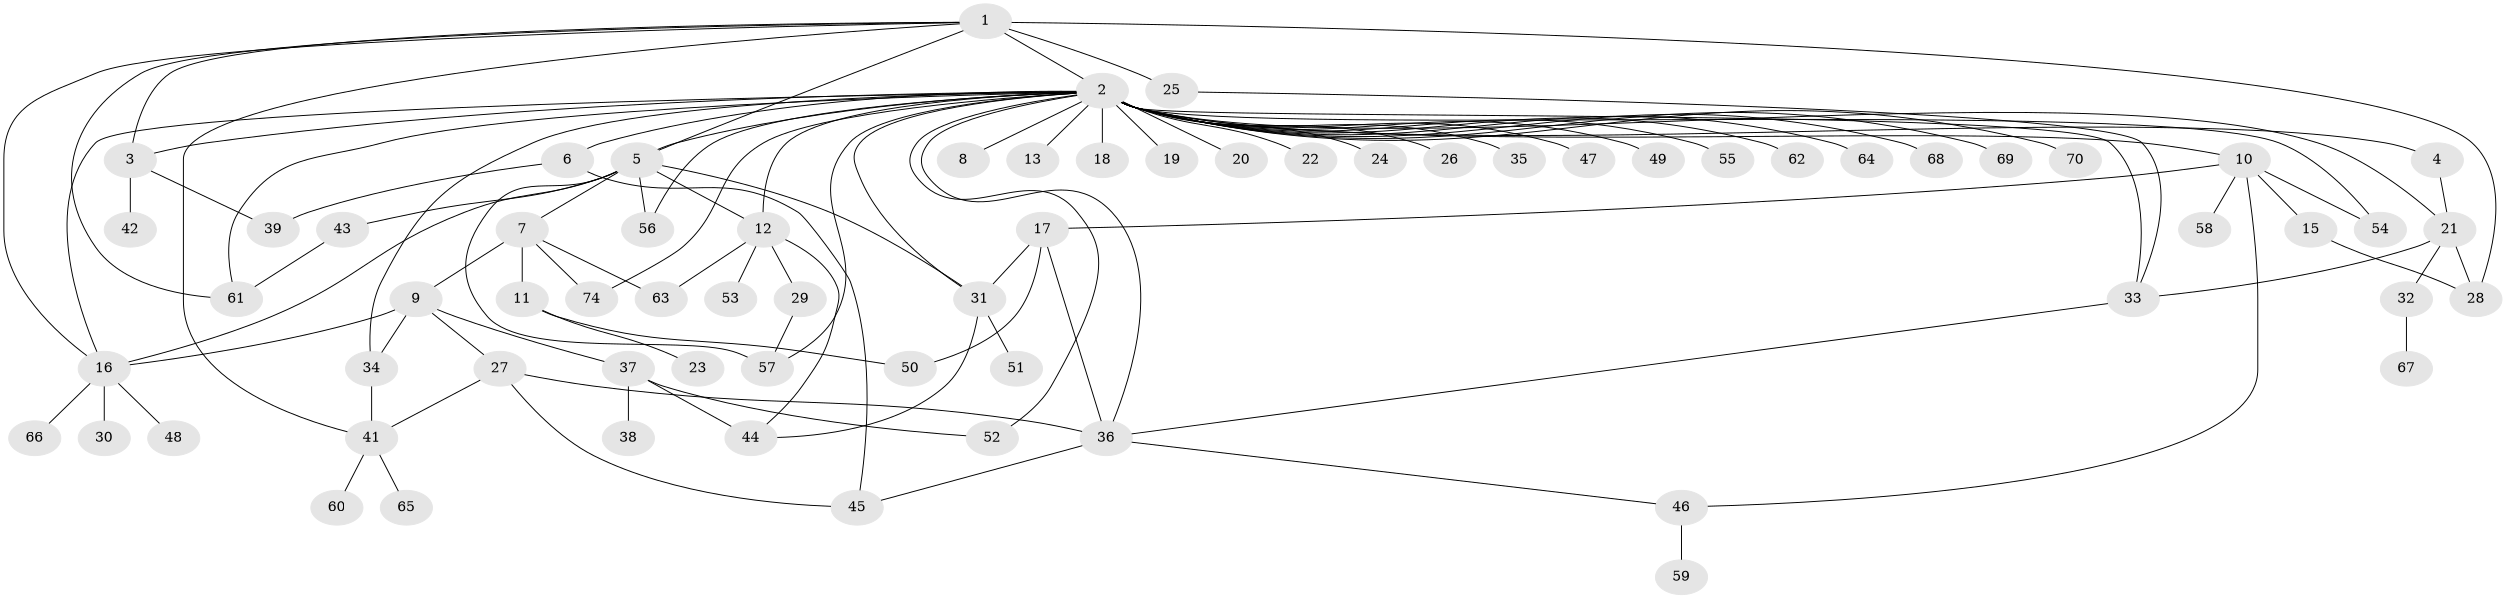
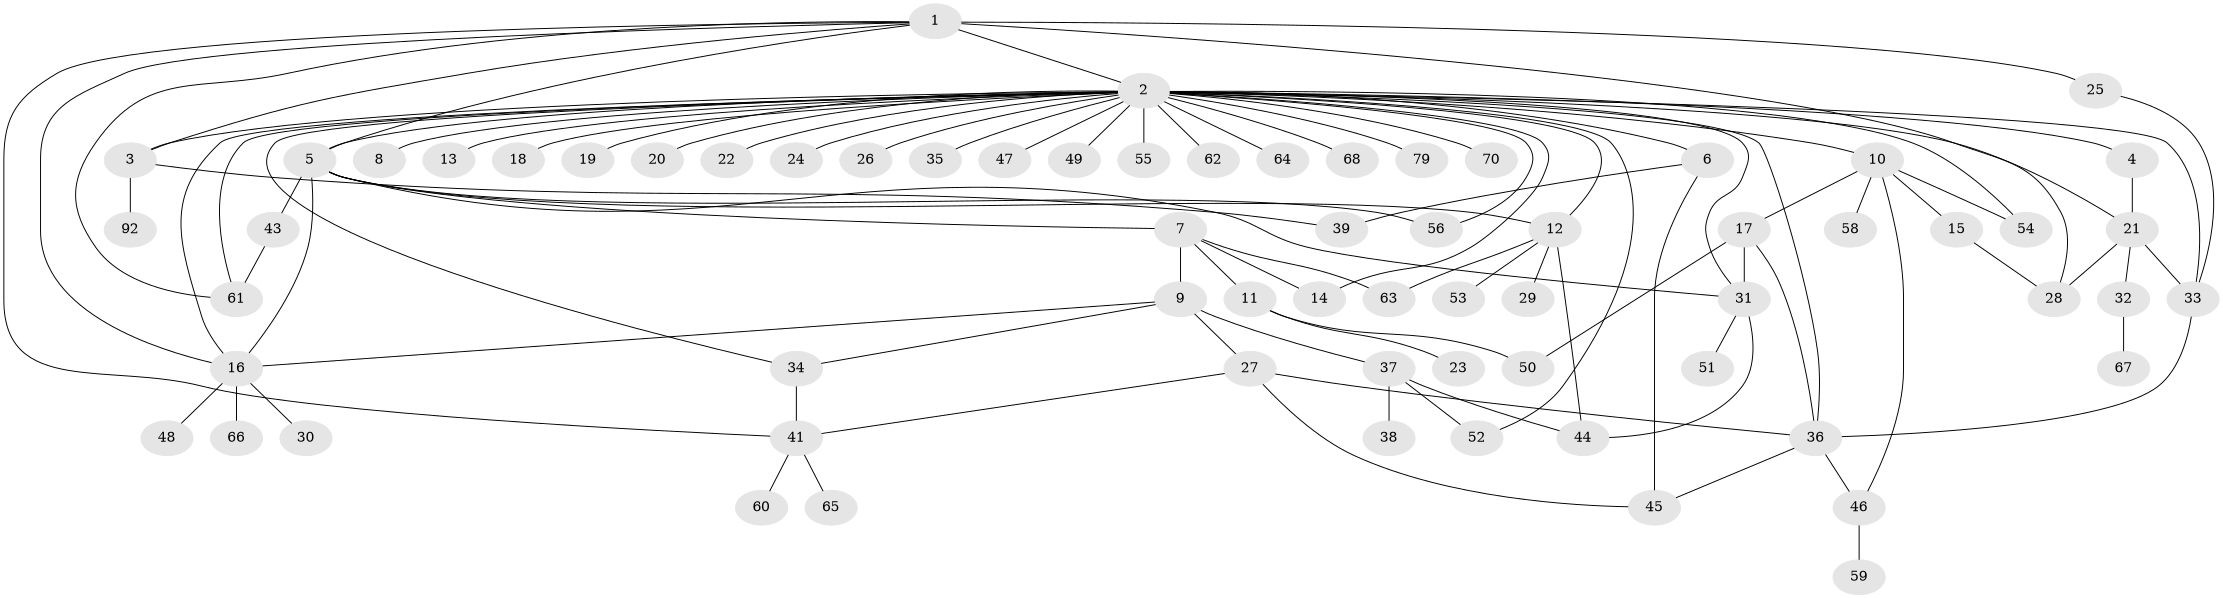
(2006, 160) -> (1422, 160)
(130, 230) -> (130, 230)
(592, 299) -> (1320, 299)
(767, 369) -> none
